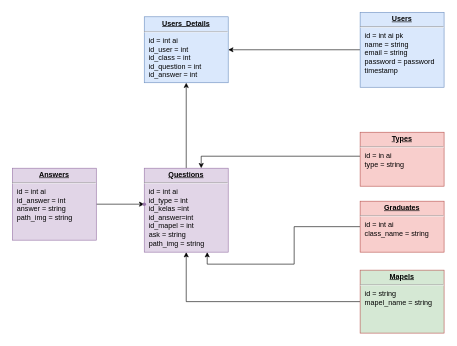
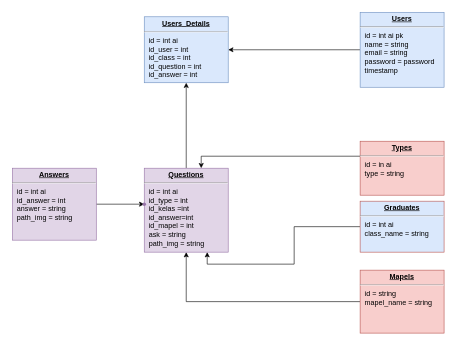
(402, 159) -> (402, 168)
(402, 227) -> (402, 227)
(402, 302) -> (402, 302)
